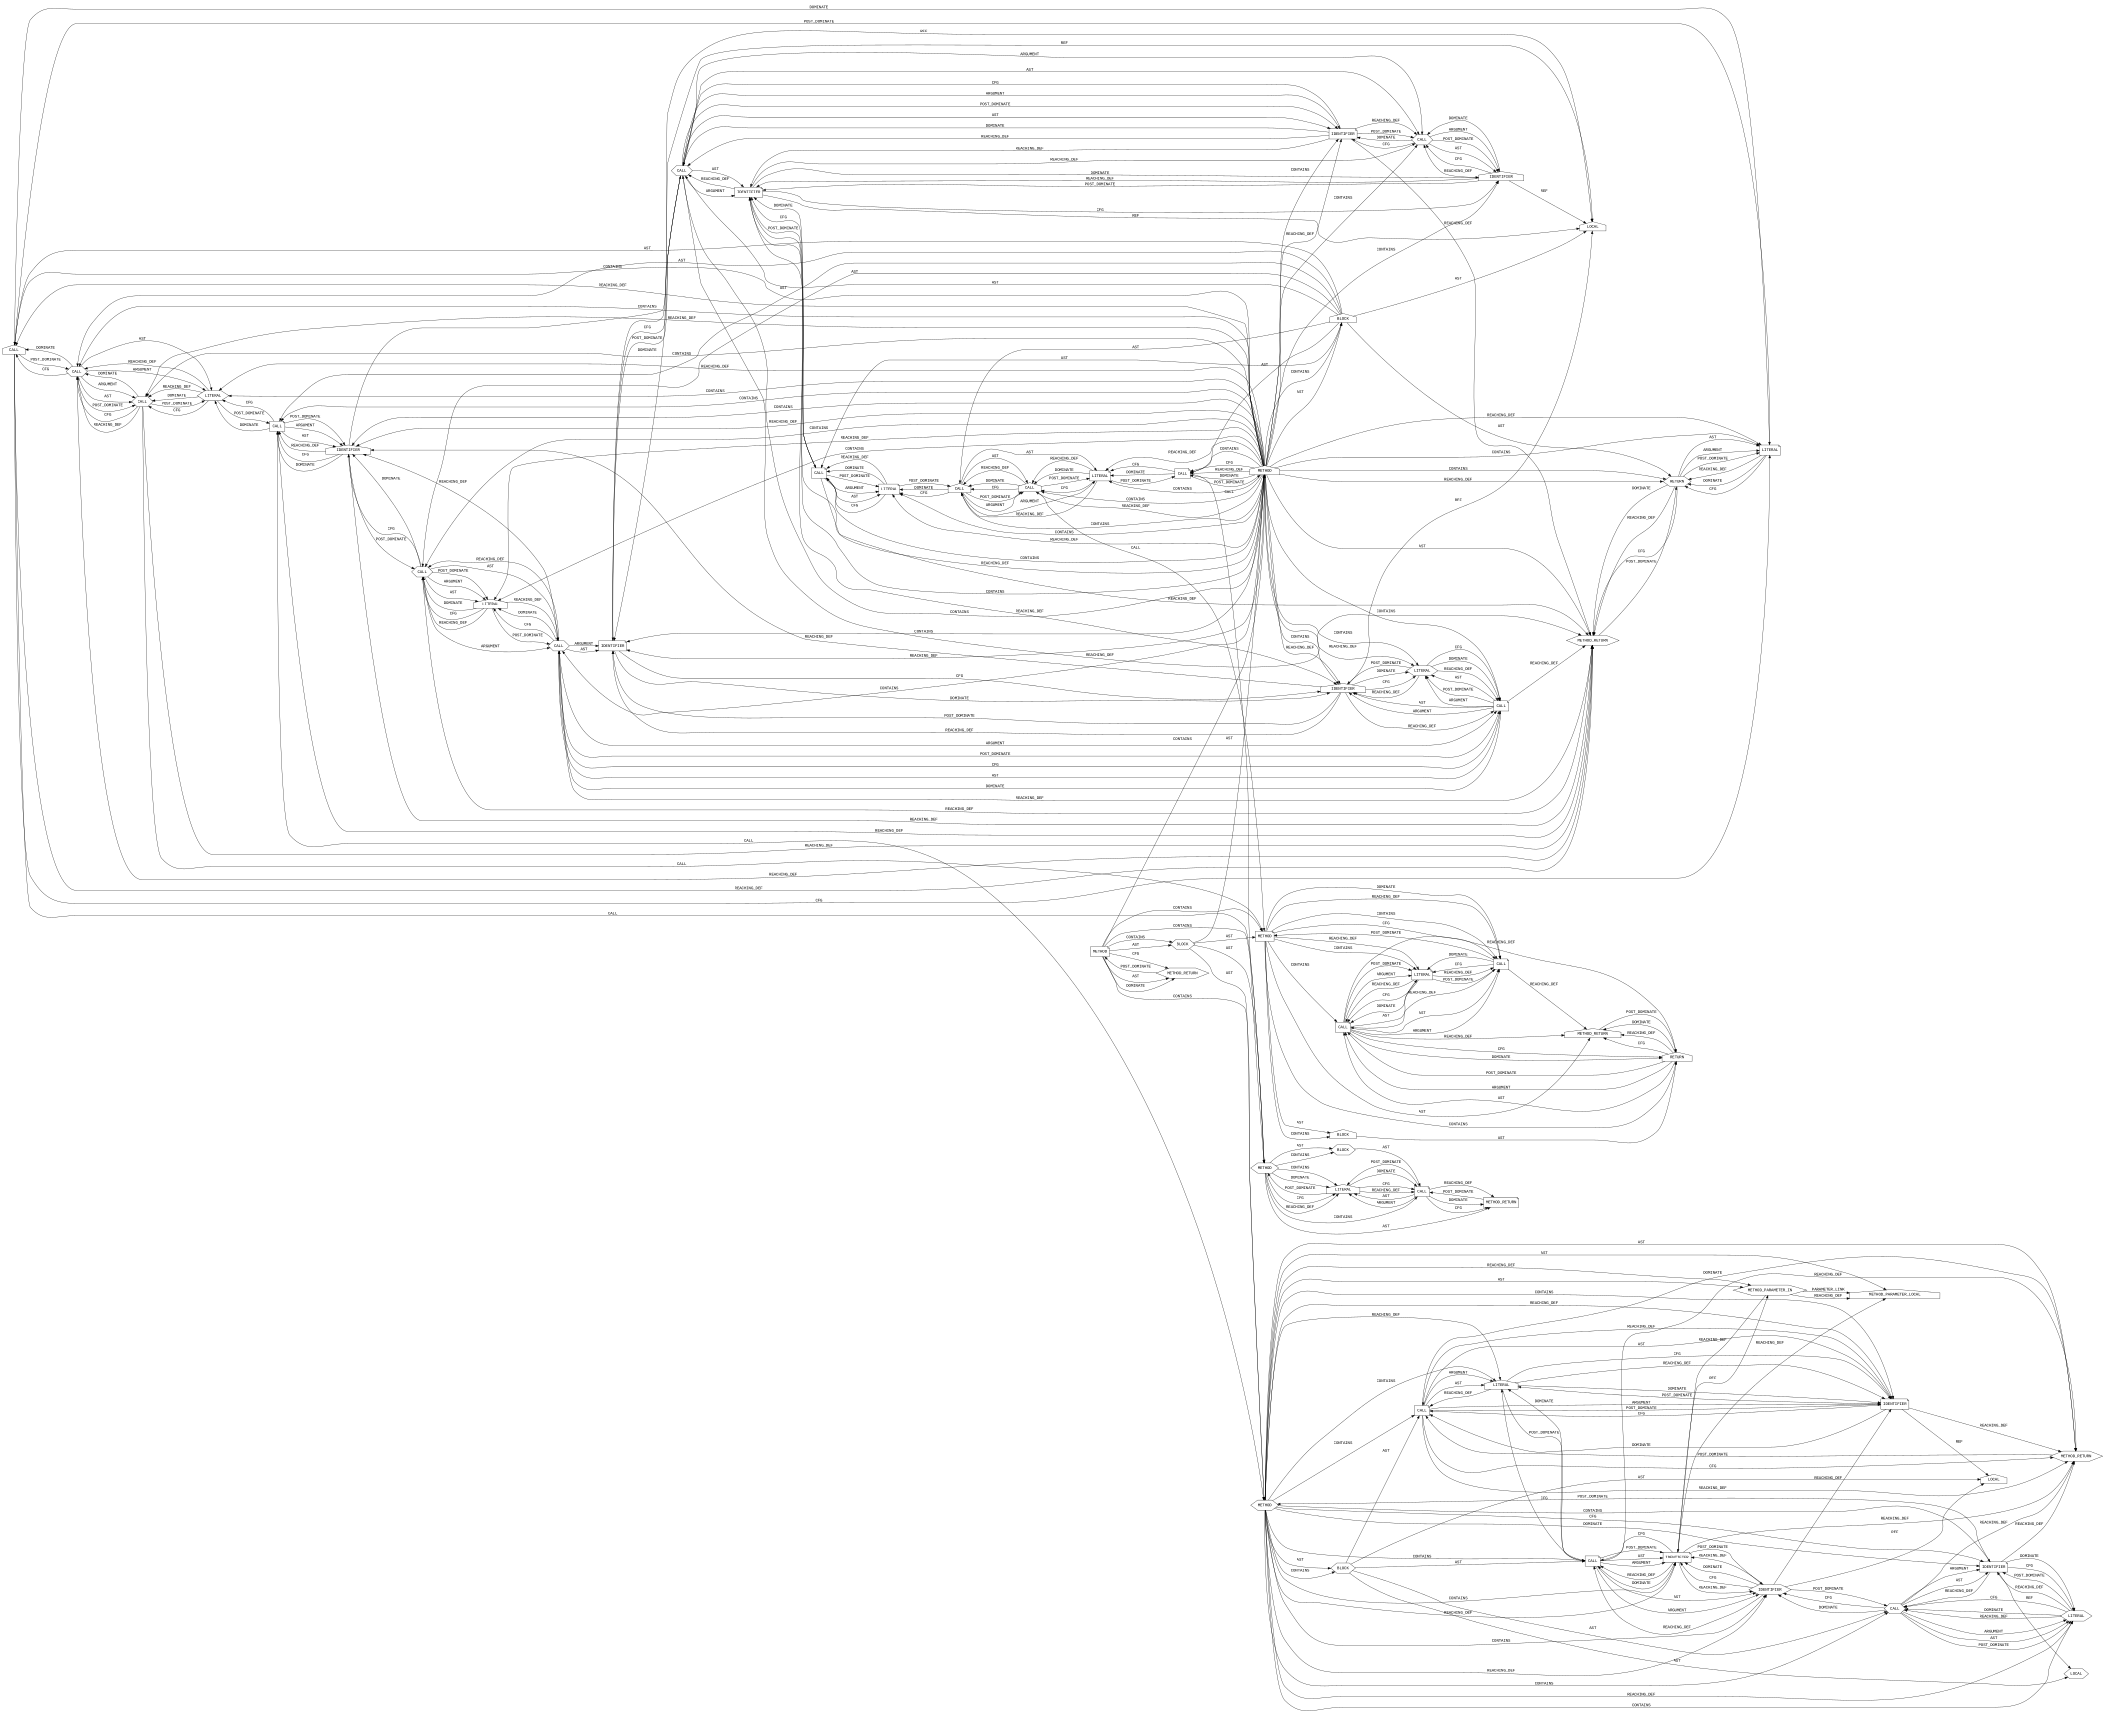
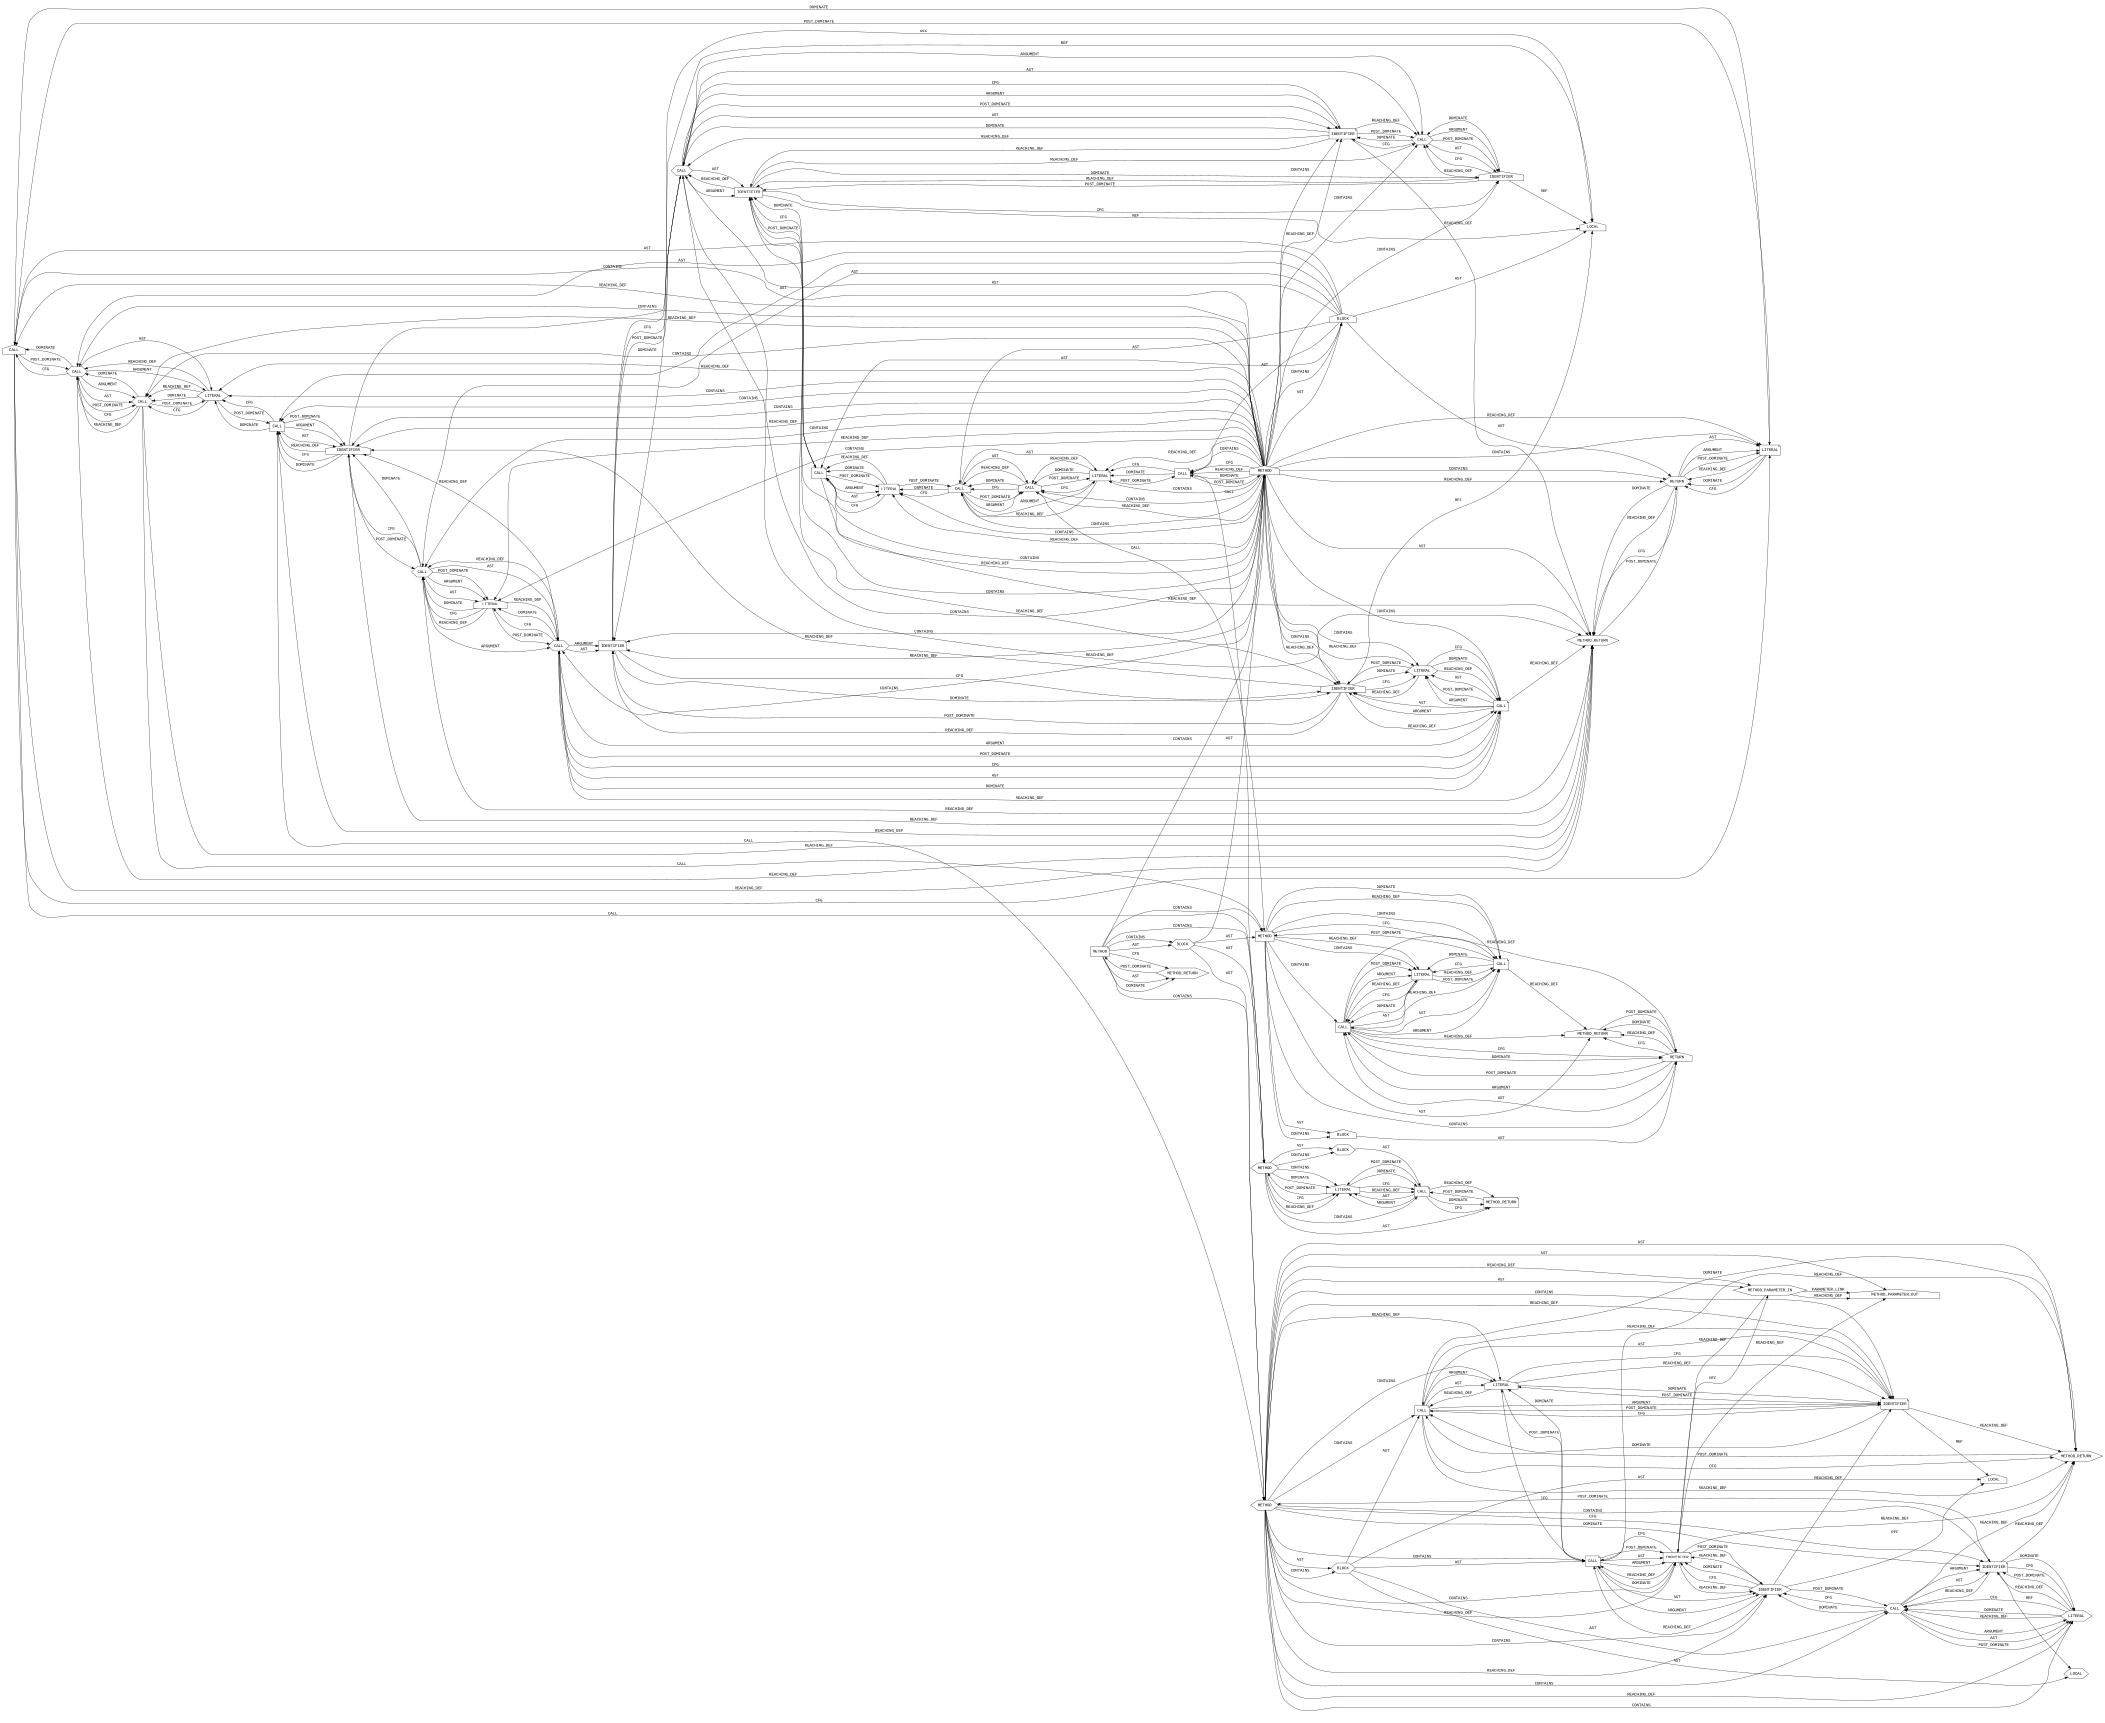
(1895, 1294) -> (1895, 1294)
